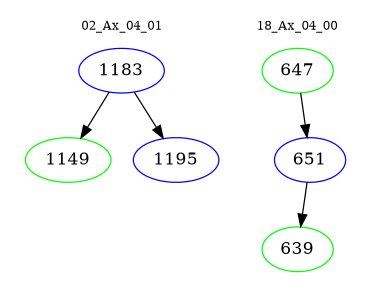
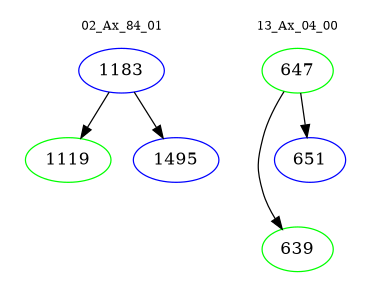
(122, 27) -> (122, 27)
(298, 27) -> (298, 27)
(68, 160) -> (68, 160)
(176, 160) -> (176, 160)
(305, 198) -> (259, 154)
